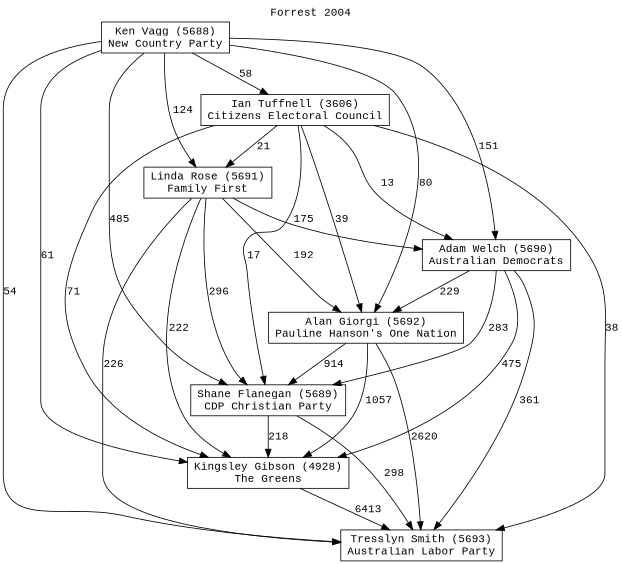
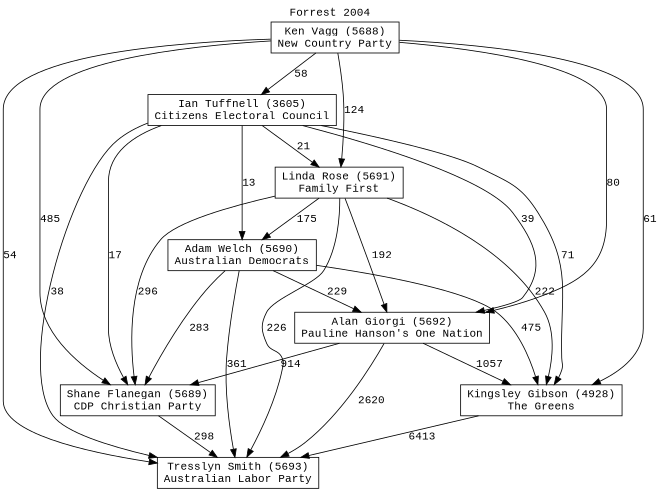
(417, 64) -> none
(295, 110) -> (242, 110)
(268, 432) -> none
